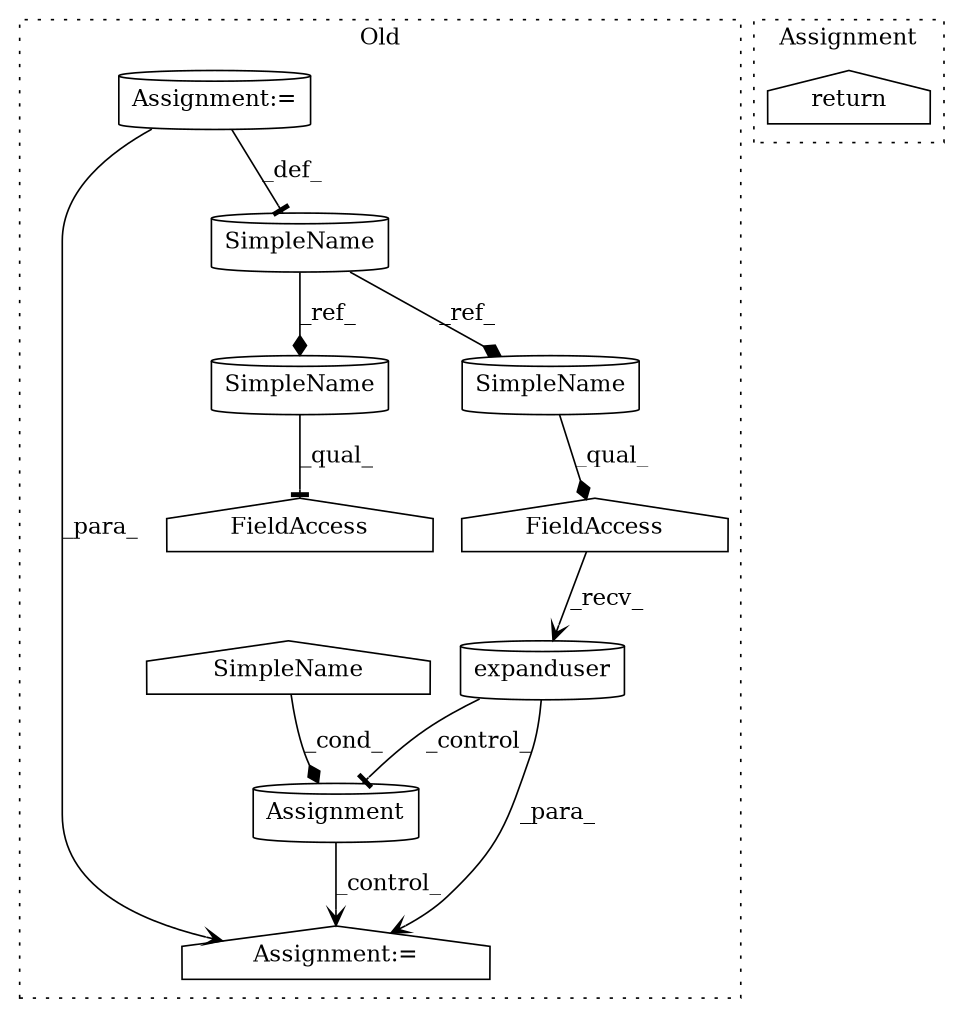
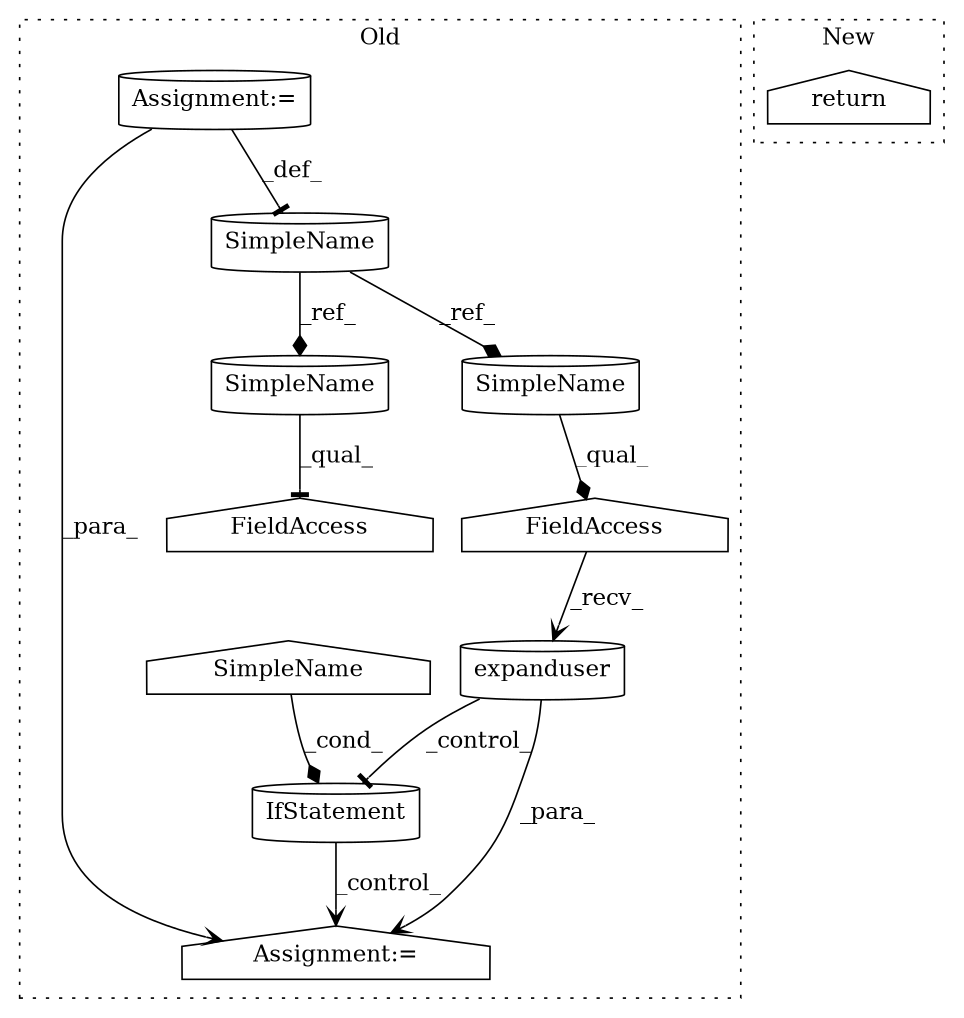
(849, 39) -> (849, 39)
(336, 813) -> (336, 813)
